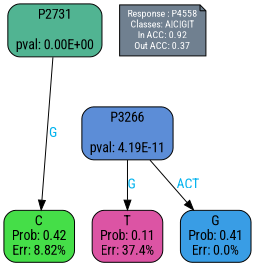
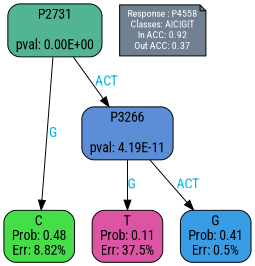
none -> (88, 78)
(39, 236) -> (39, 236)
(127, 236) -> (127, 236)
(216, 236) -> (216, 236)
